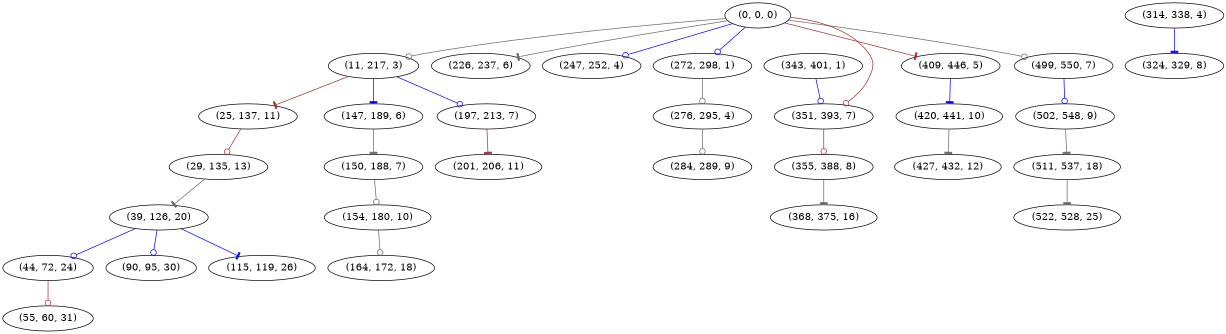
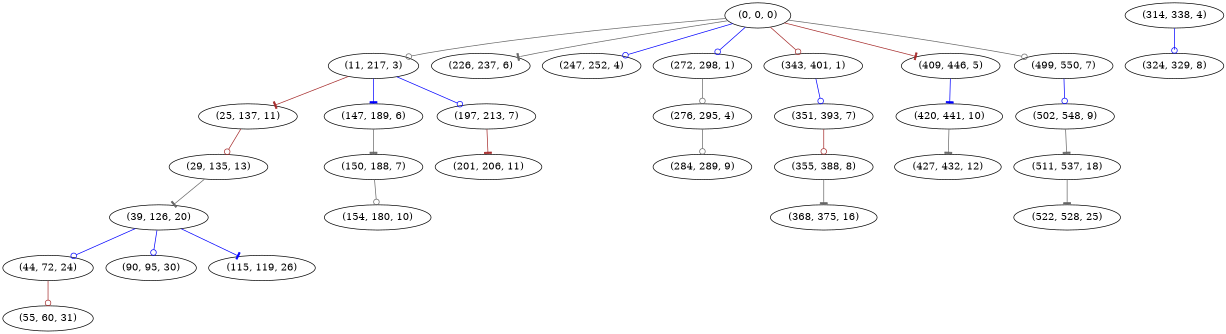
(1174, 39) -> (1174, 39)
(866, 50) -> (783, 39)
(381, 268) -> none
